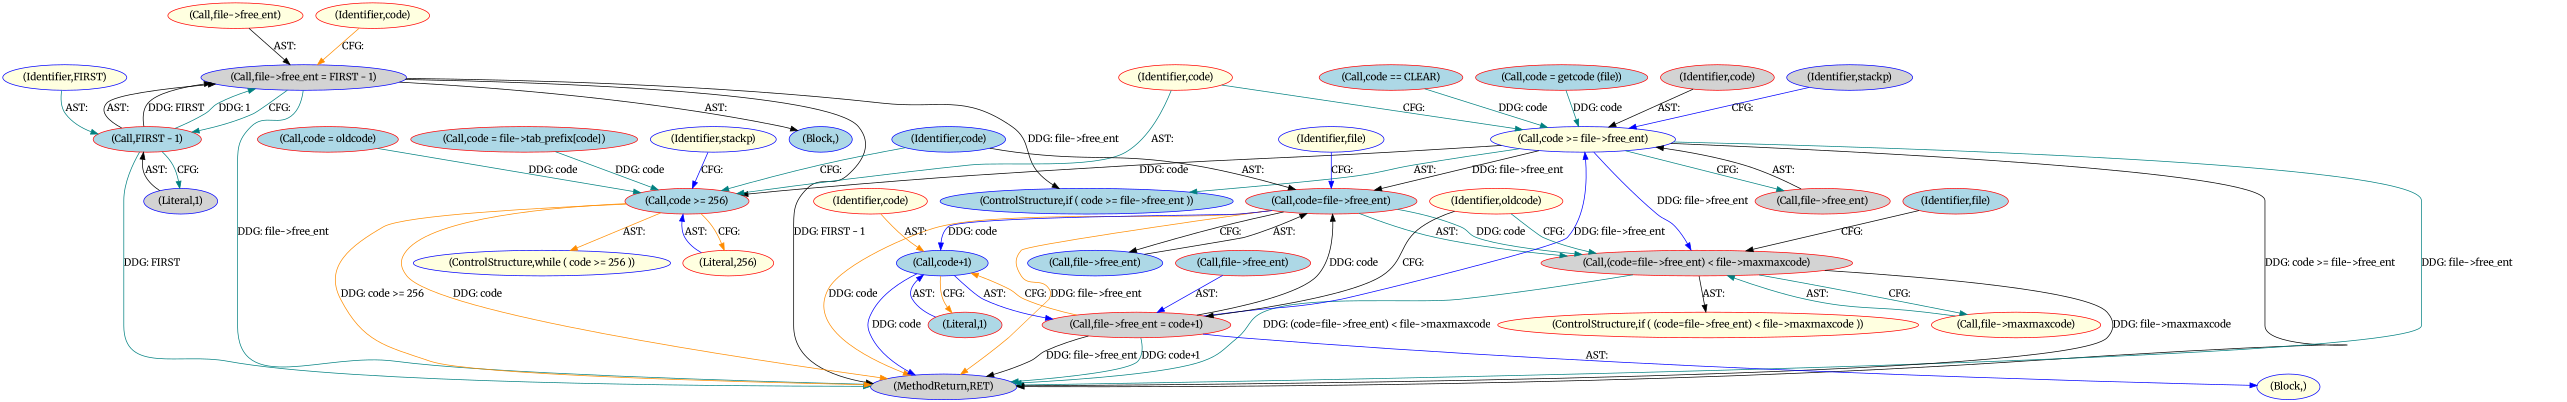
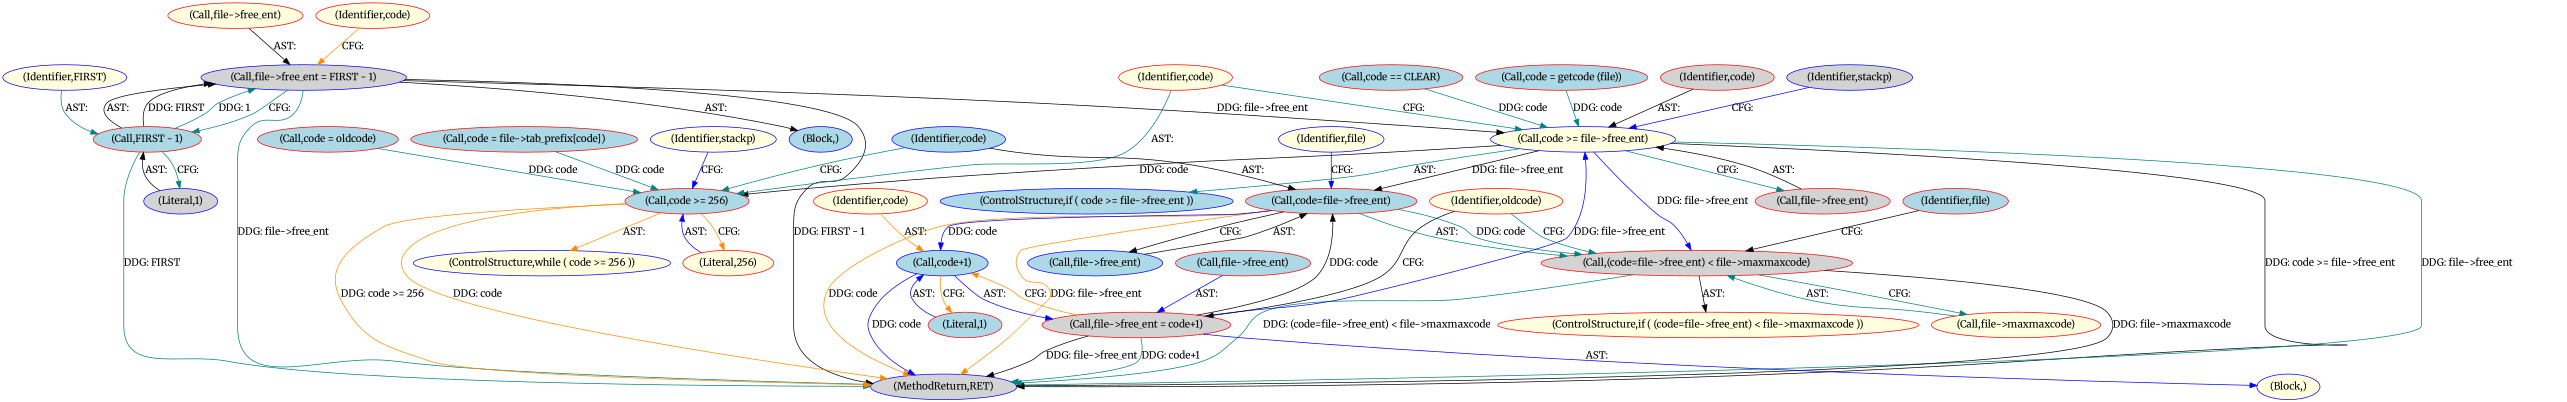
(748, 91) -> (950, 99)
